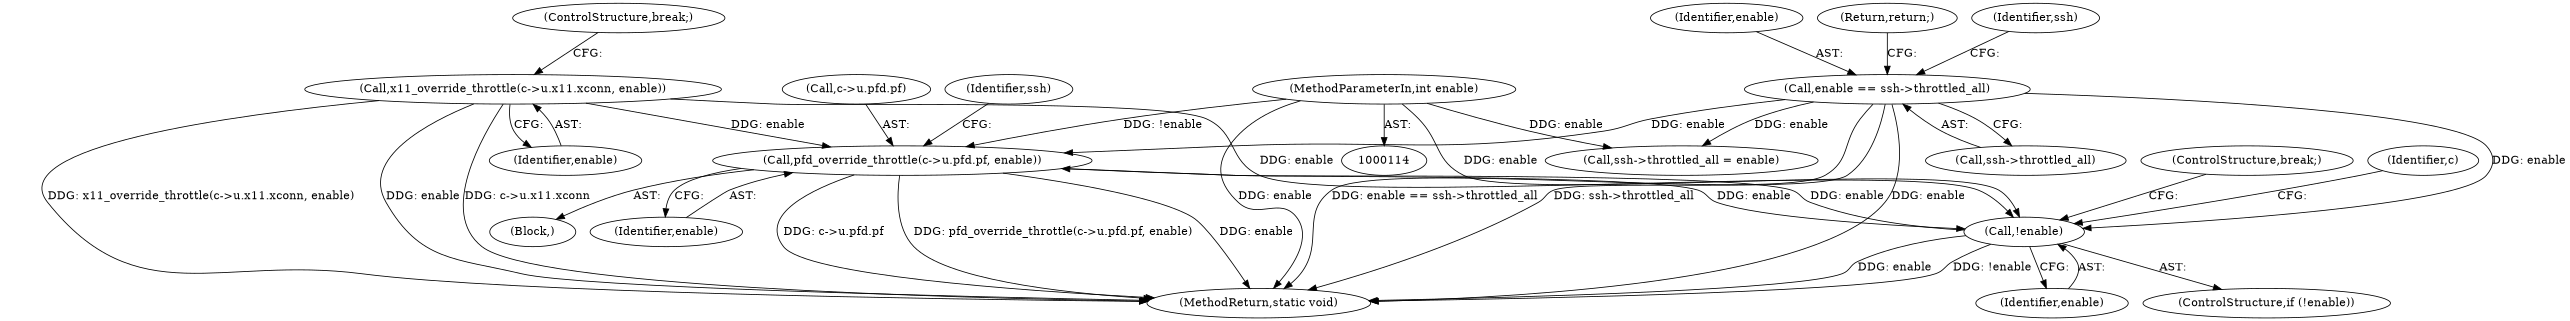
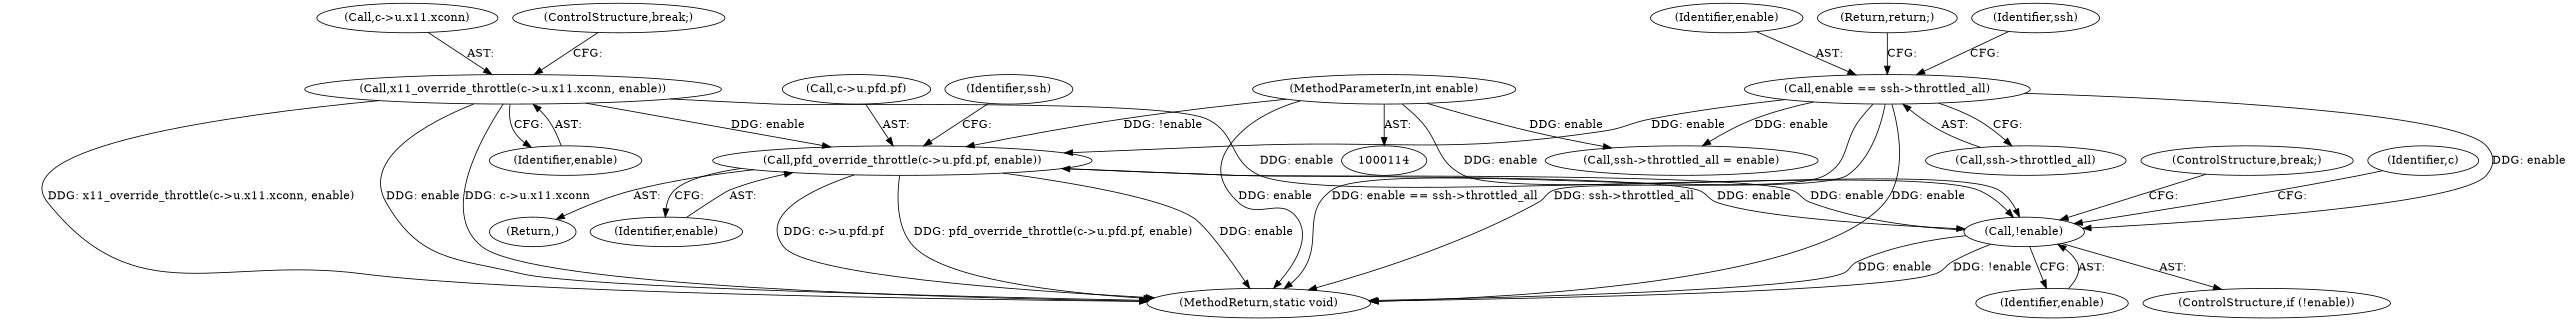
none -> (407, 18)
(533, 232) -> (533, 232)
